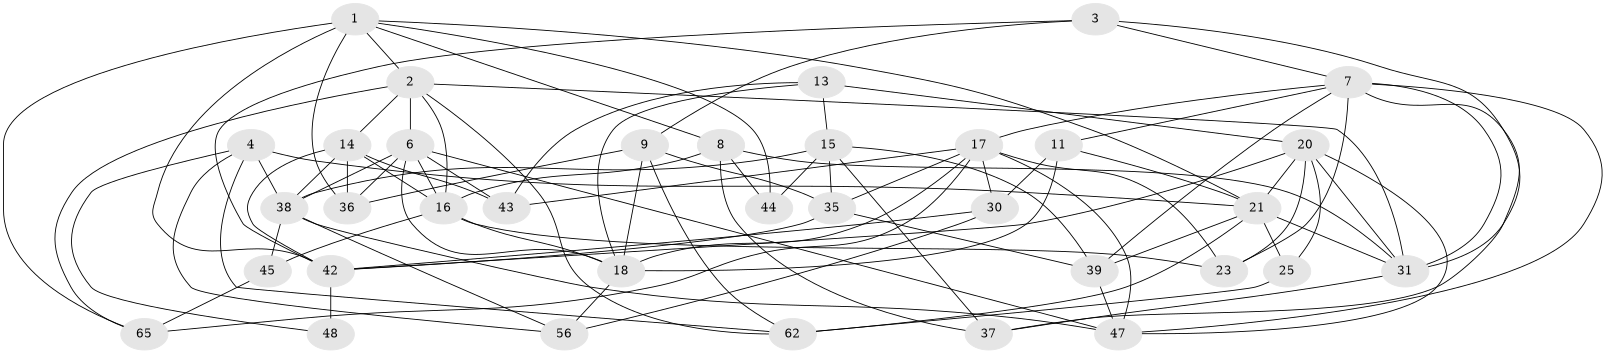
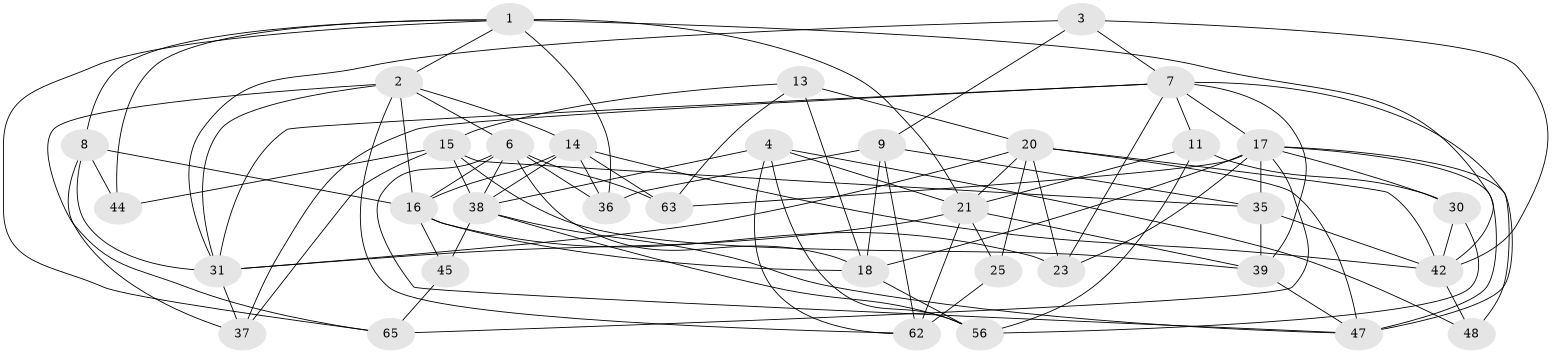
none -> (1463, 171)
(507, 208) -> (669, 208)
(874, 262) -> (1115, 267)
